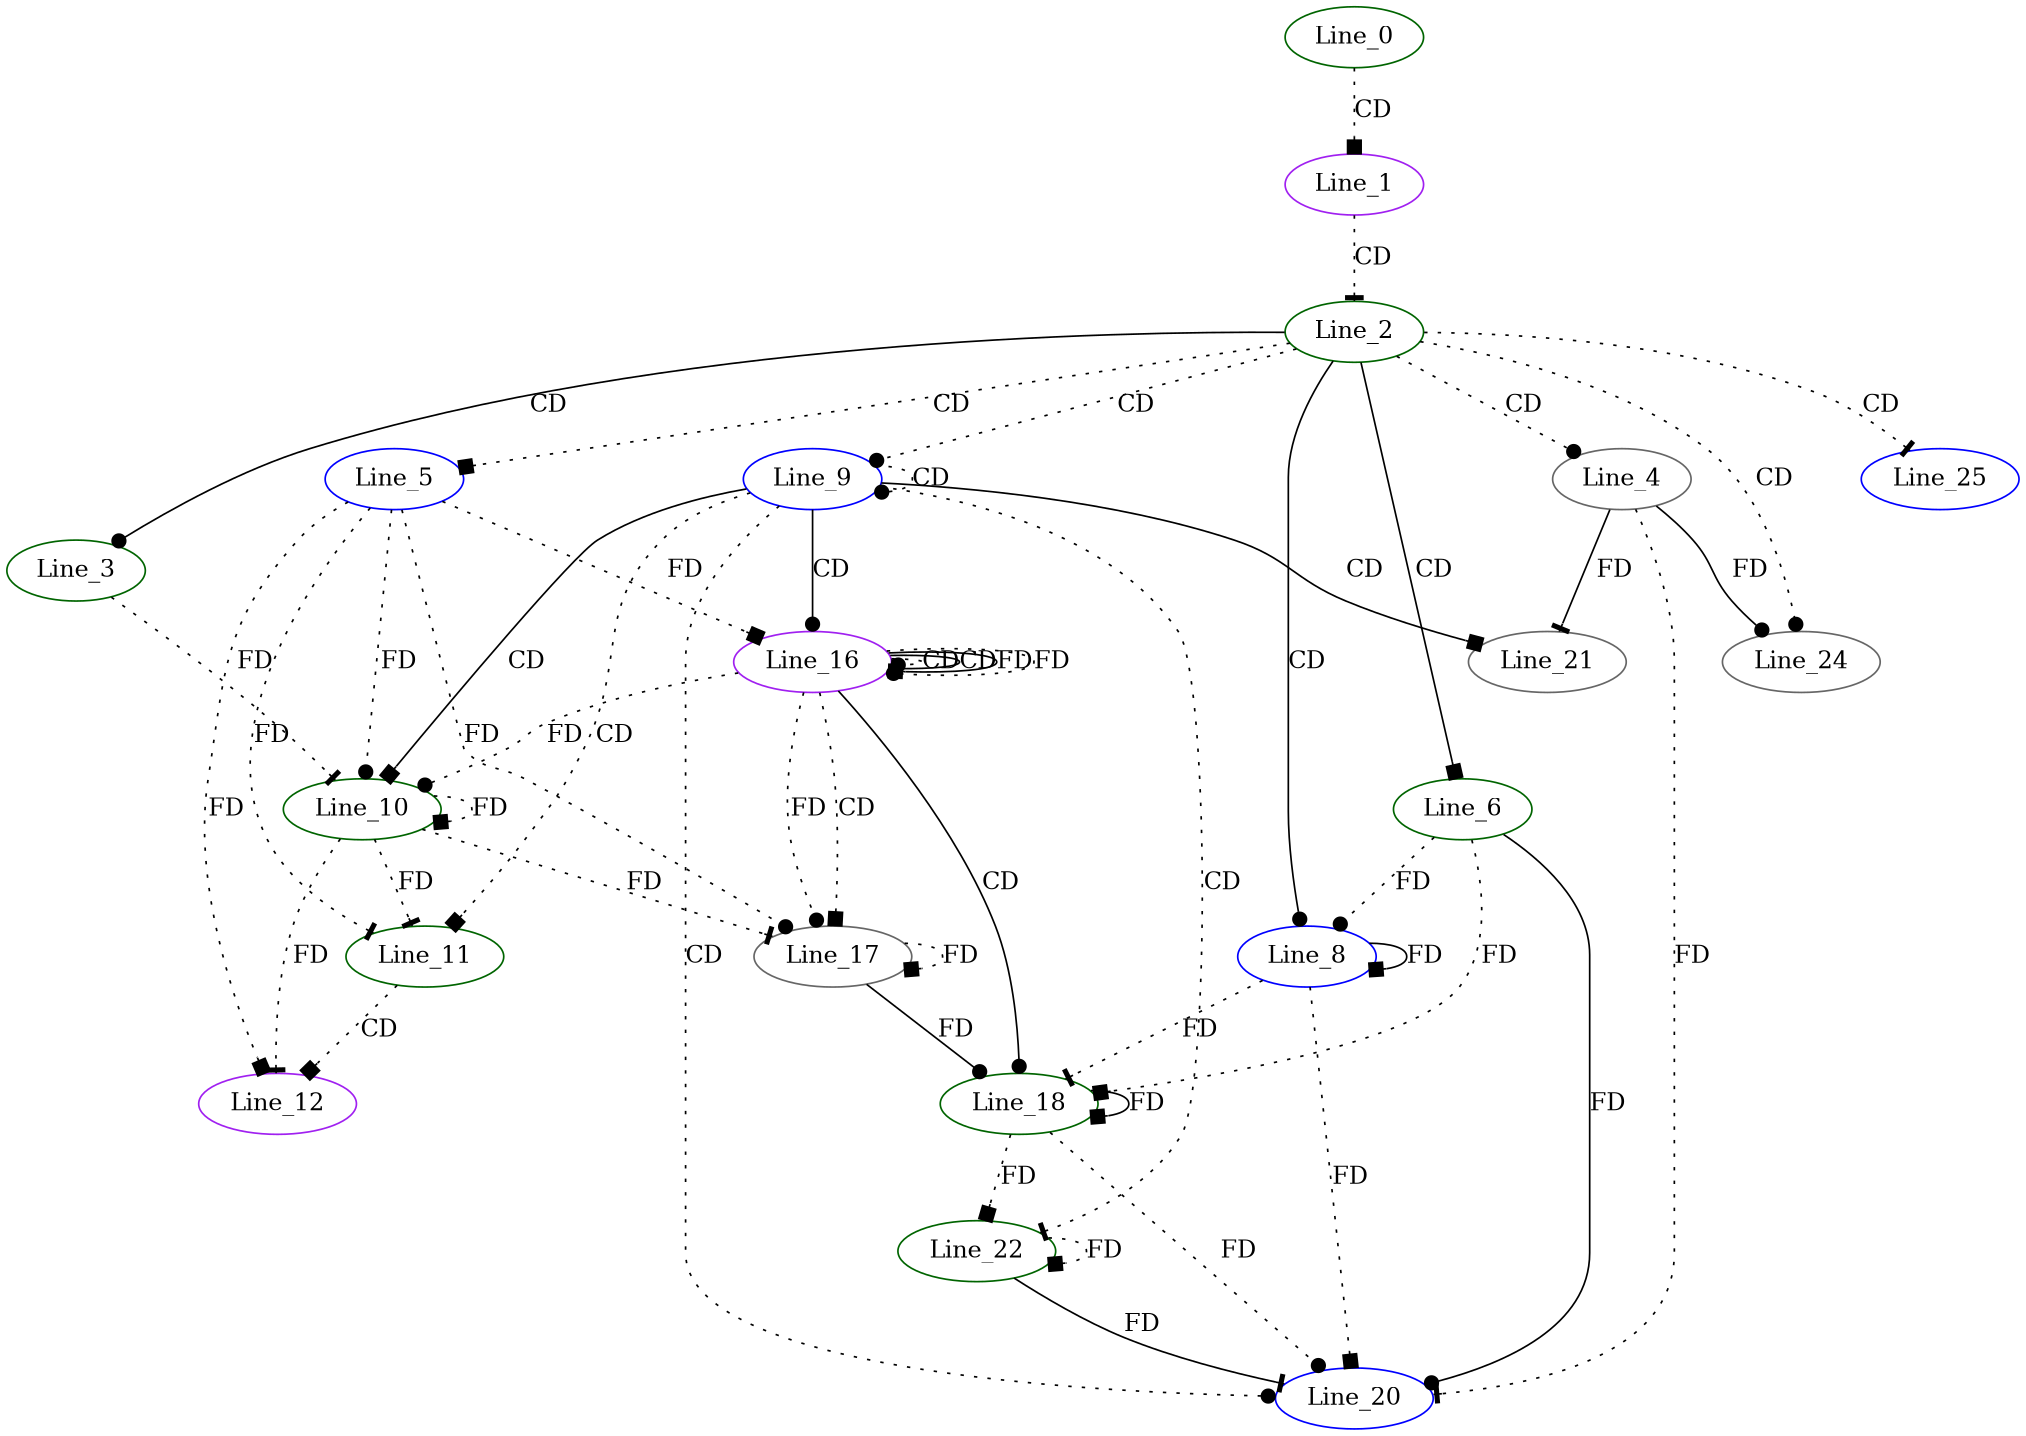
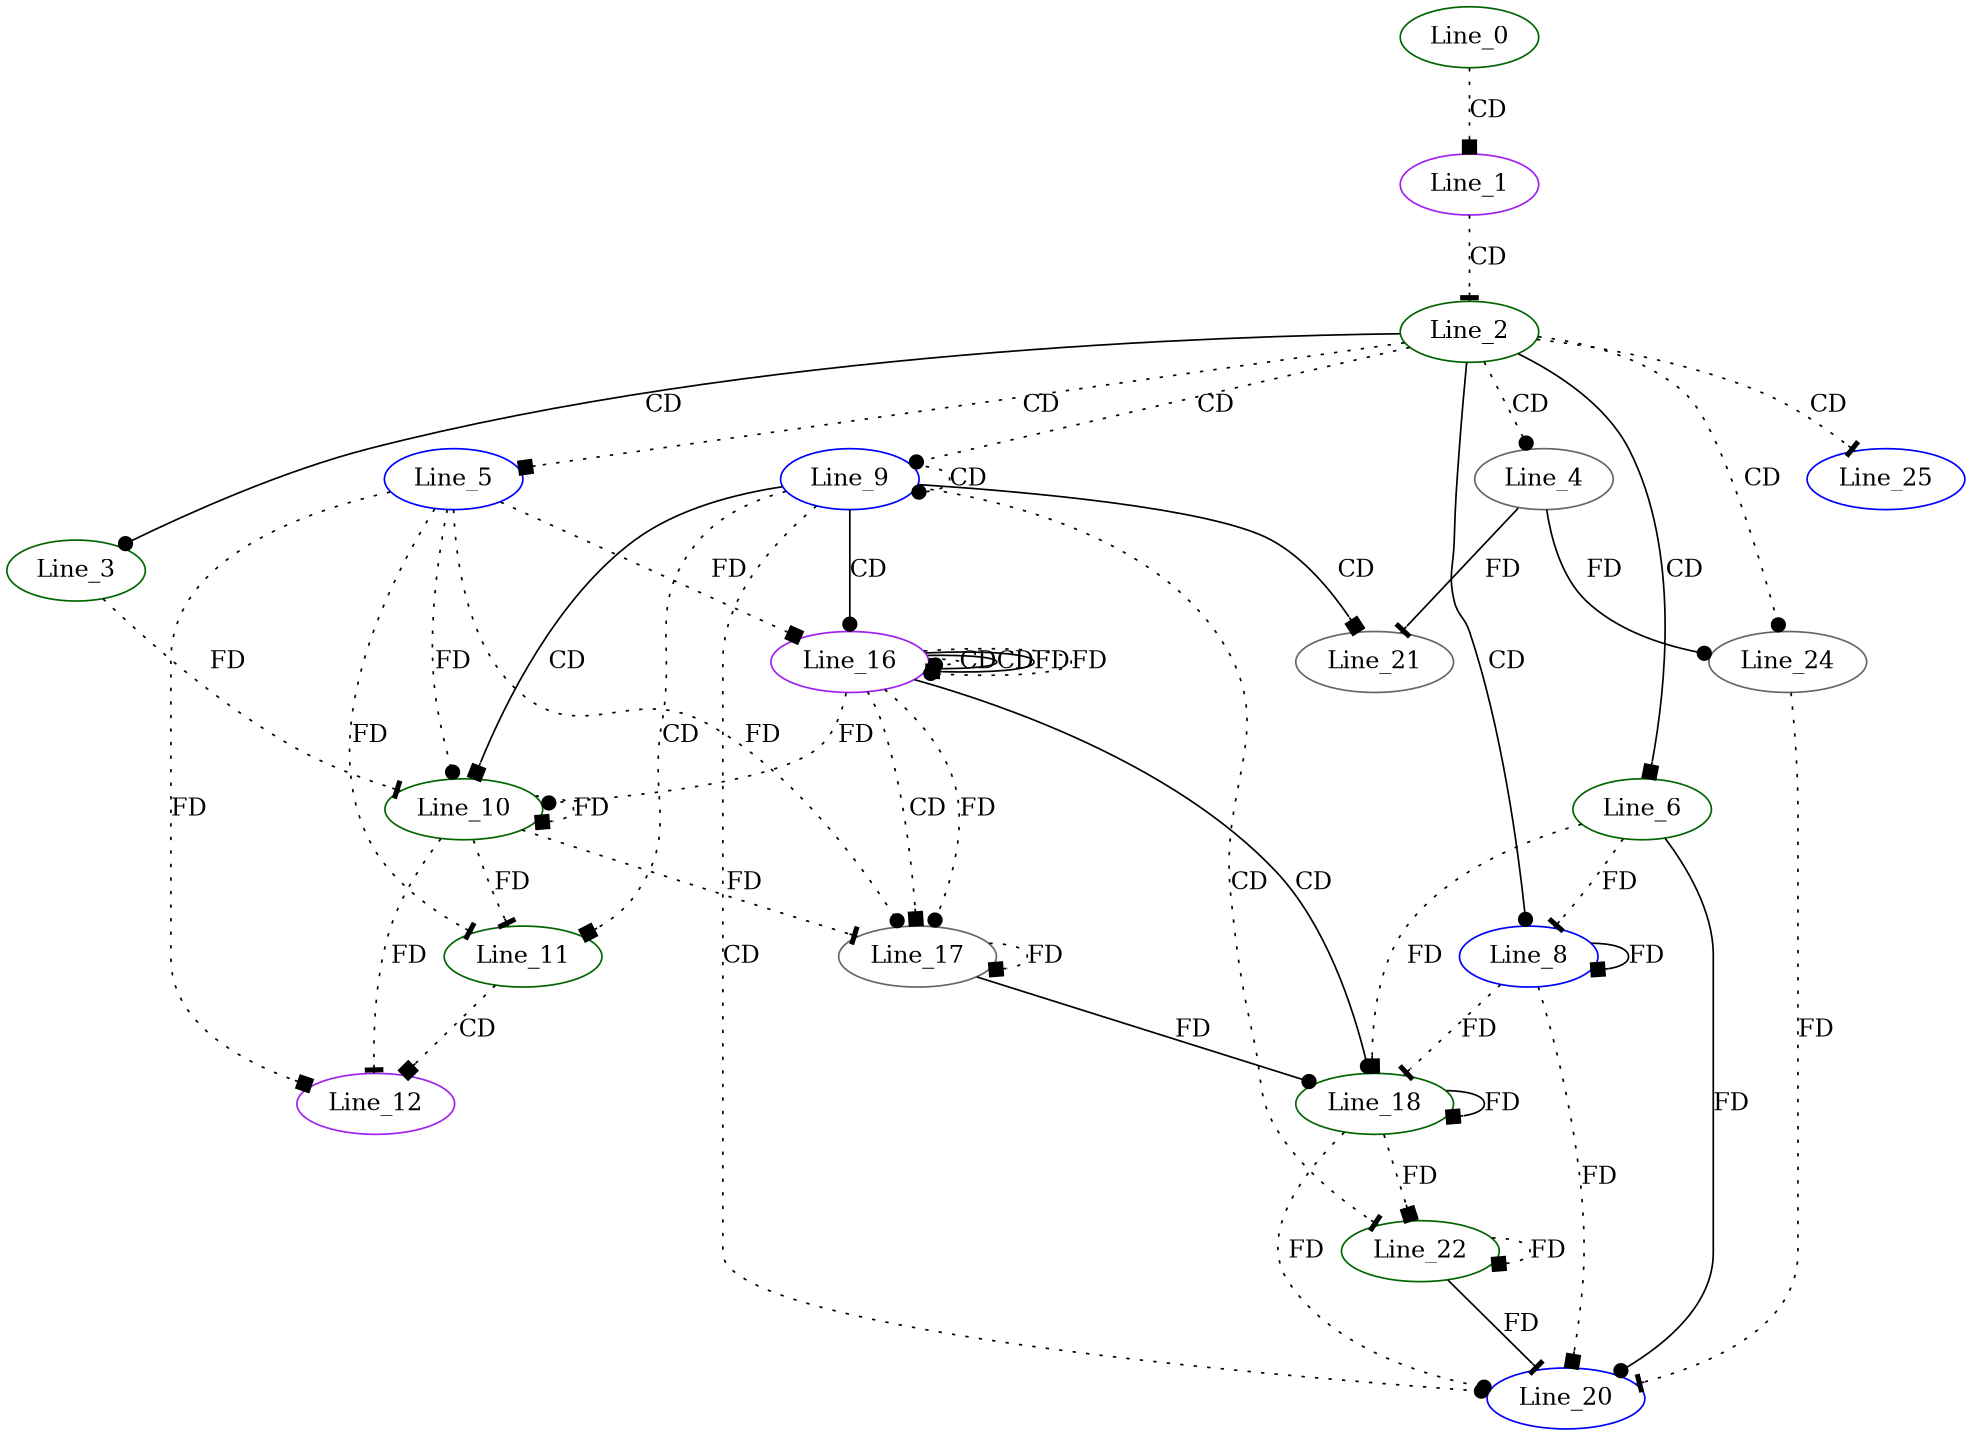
(1390, 878) -> (1593, 881)
(1674, 1027) -> (1798, 1080)
